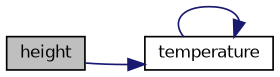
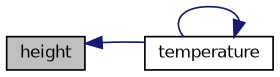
(107, 64) -> (123, 42)
